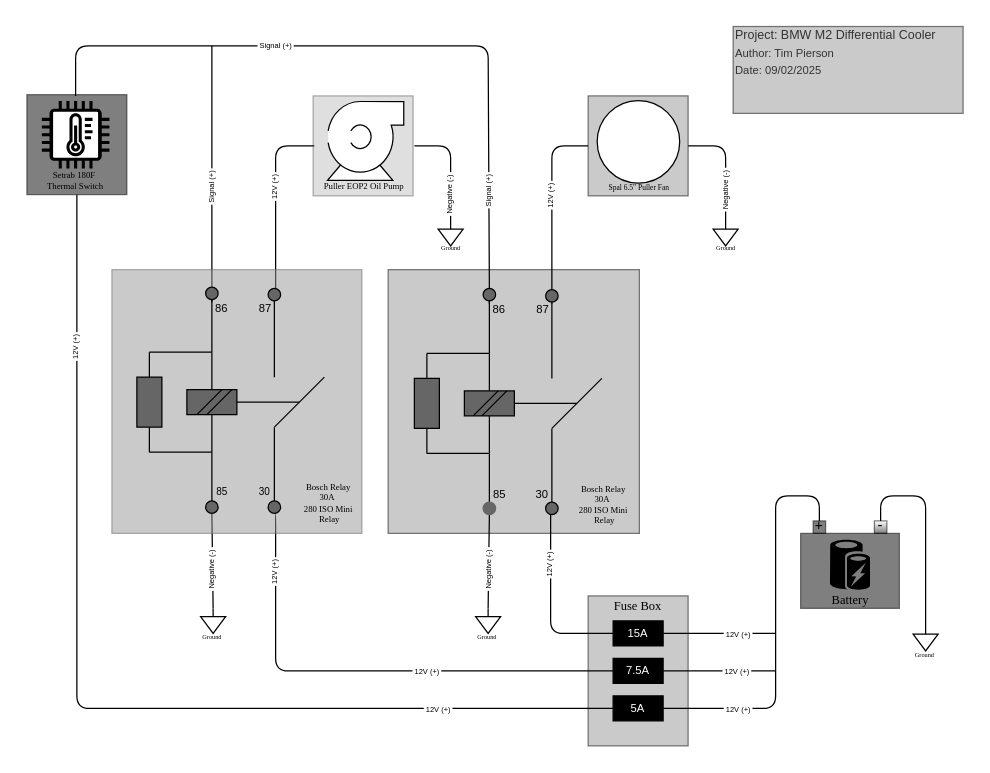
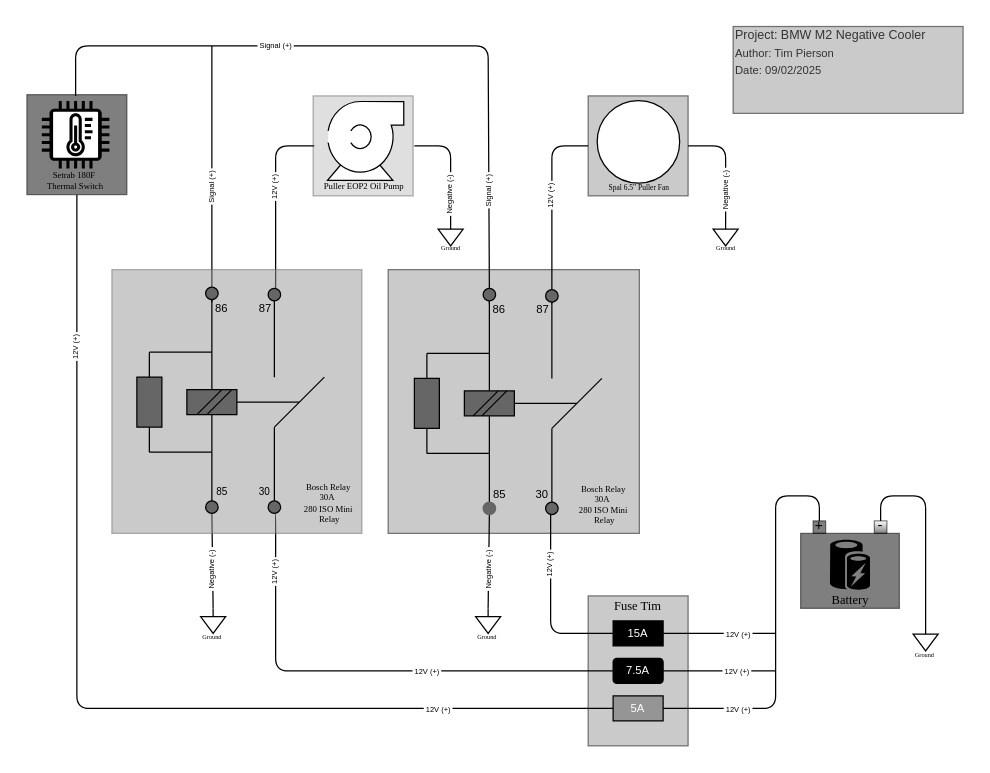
(841, 69) -> (841, 69)
(638, 606) -> (638, 606)
(638, 671) -> (638, 671)
(638, 708) -> (638, 708)
